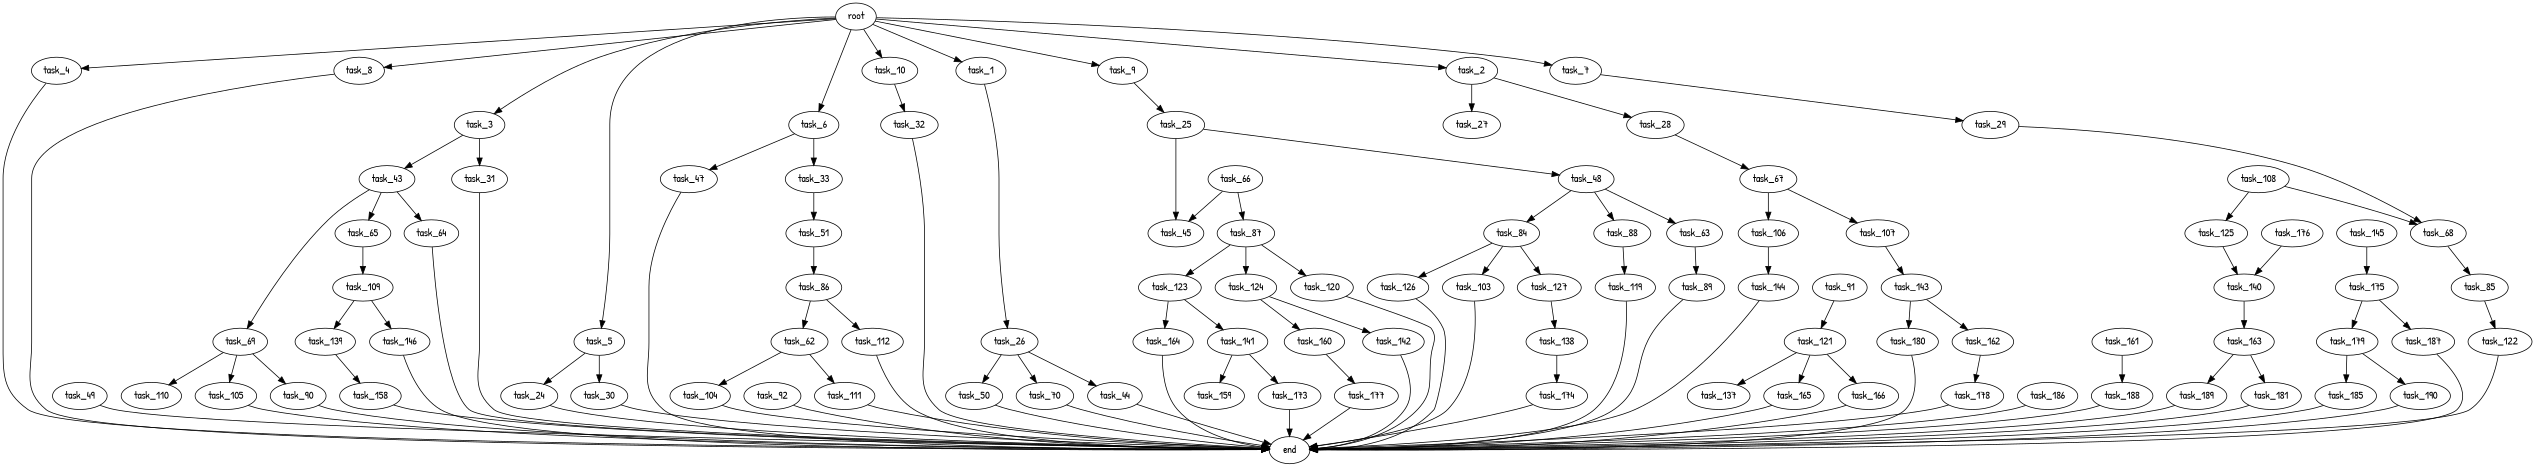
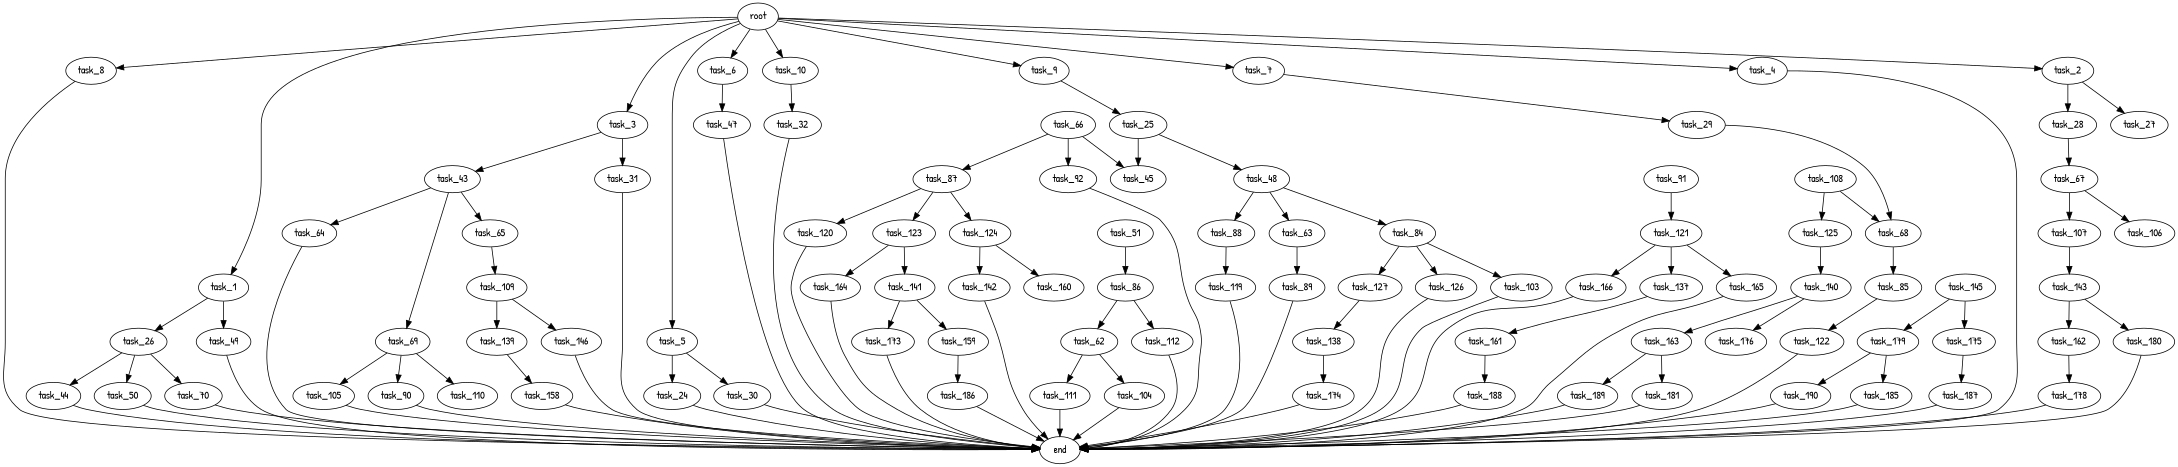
none -> (1068, 148)
(814, 179) -> none
(2271, 258) -> (1782, 313)
(1768, 288) -> none
none -> (224, 311)
(2358, 311) -> (1930, 313)
none -> (1582, 314)
none -> (958, 365)
(1366, 396) -> none
